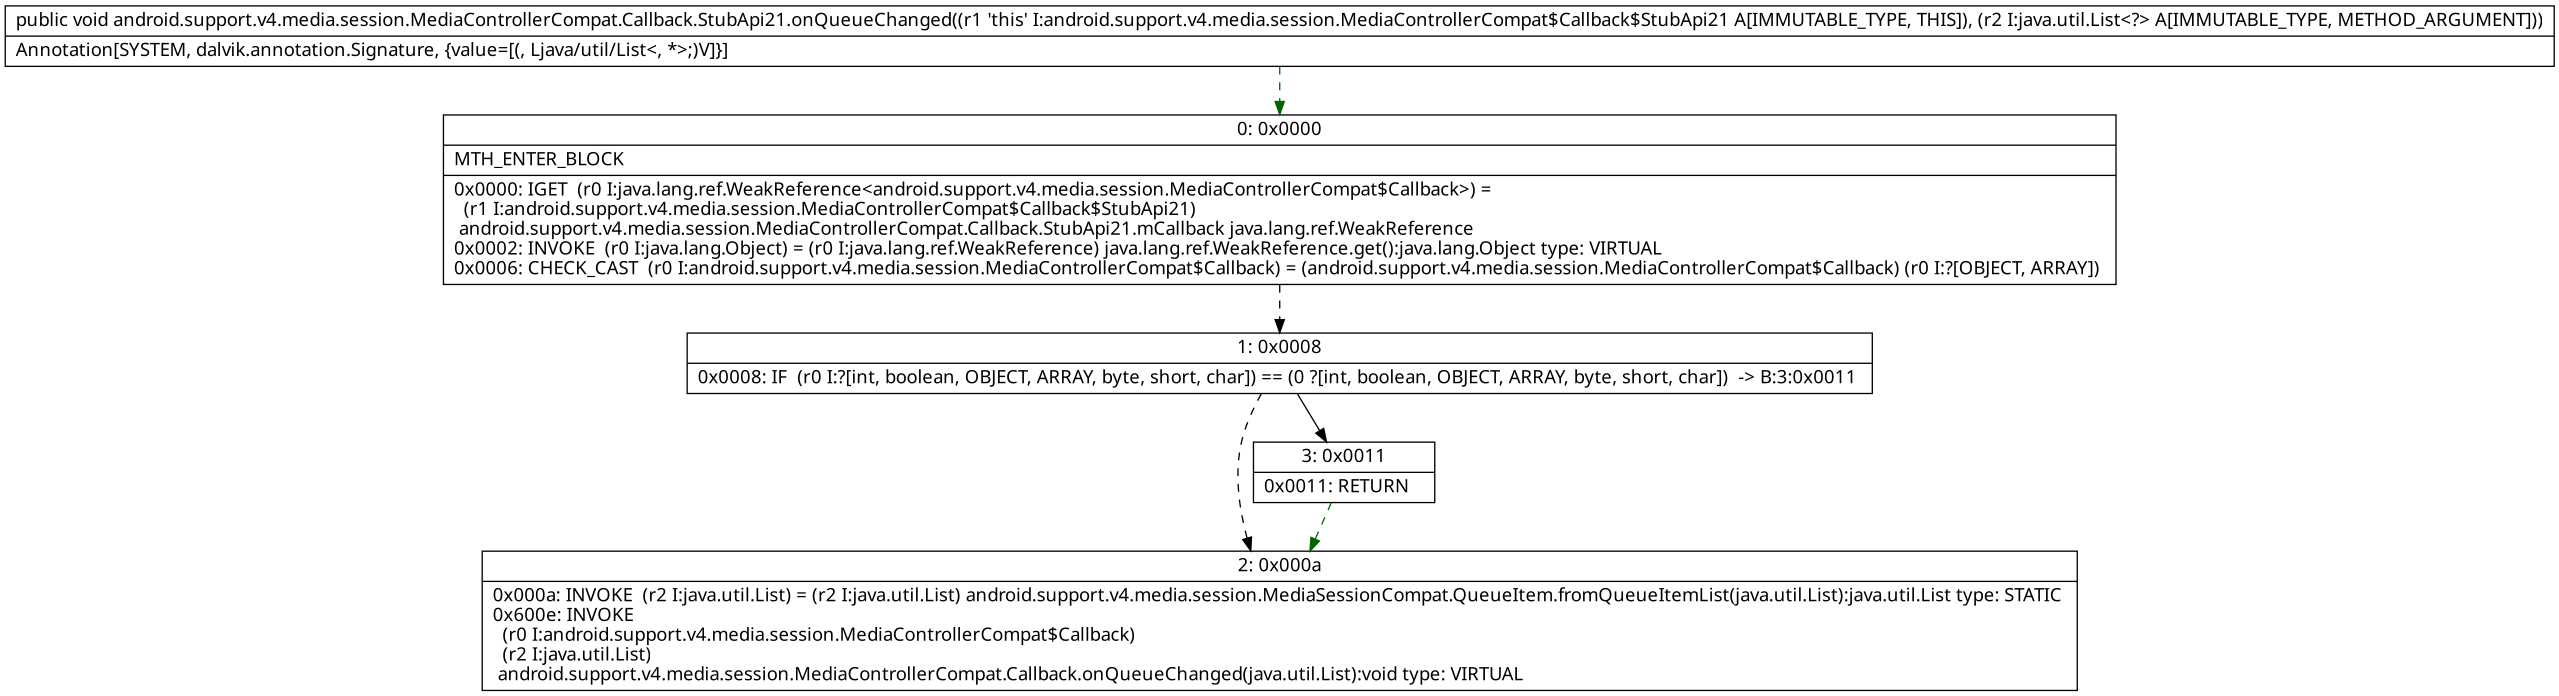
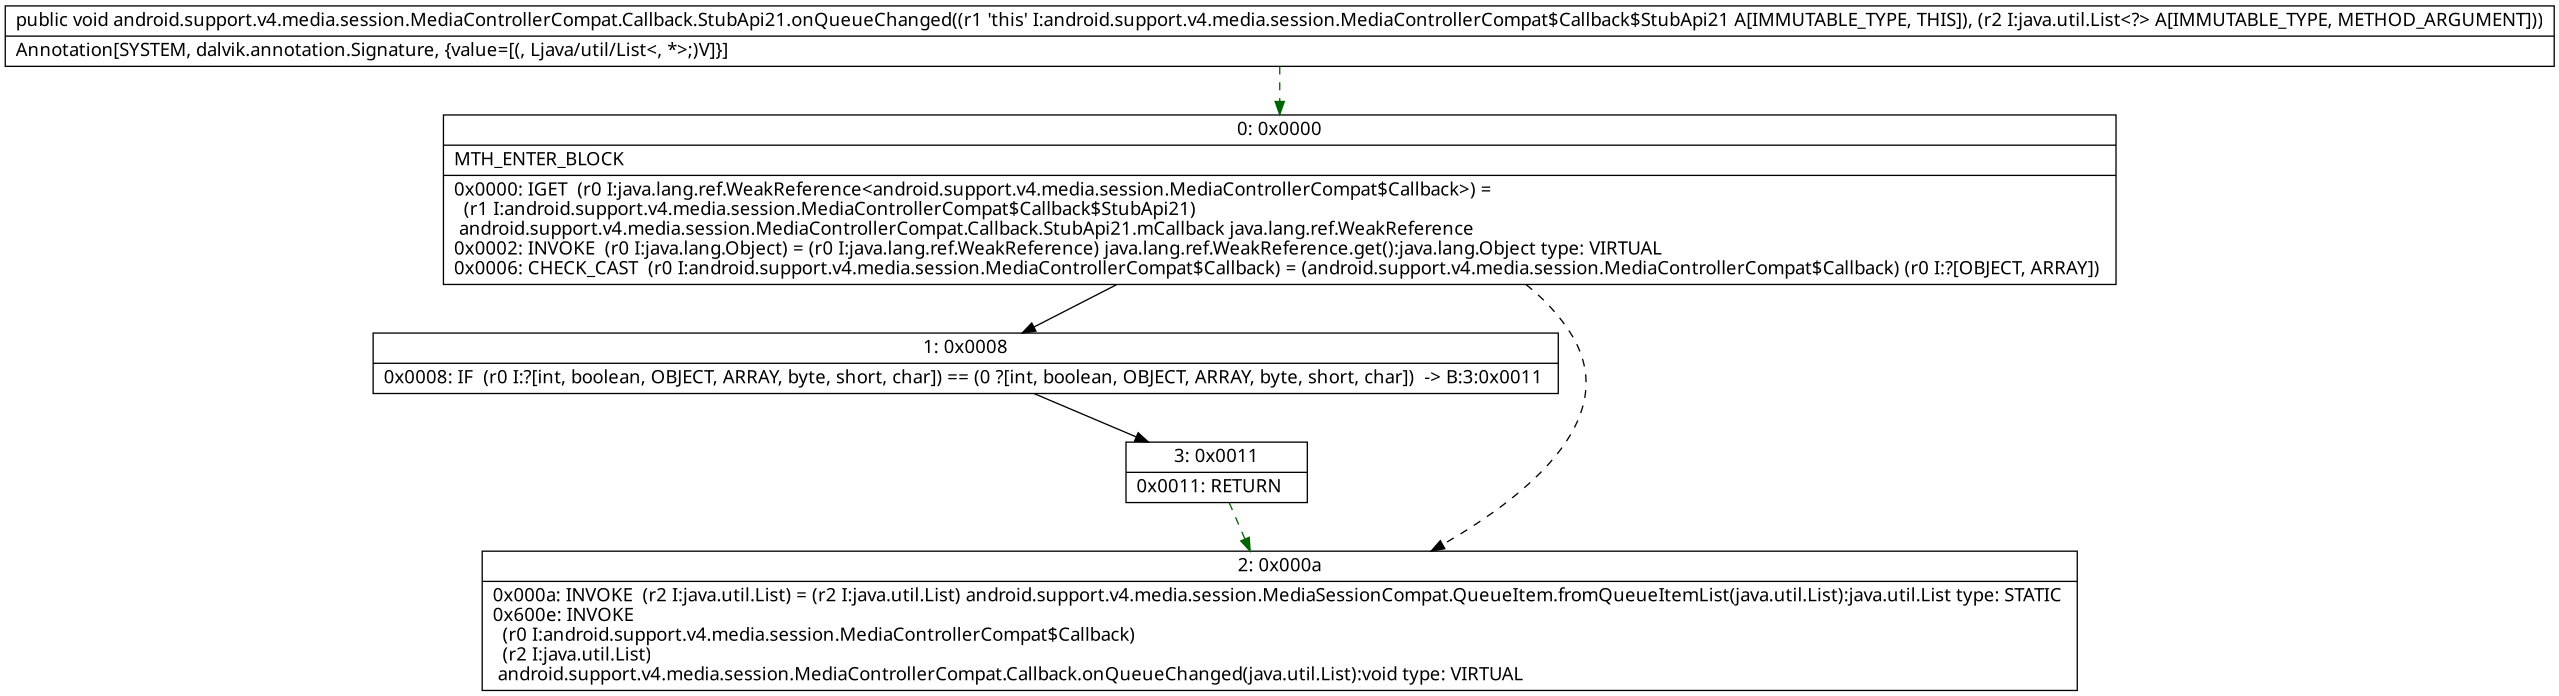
(1280, 302) -> (1075, 306)
(1238, 464) -> (1571, 433)
